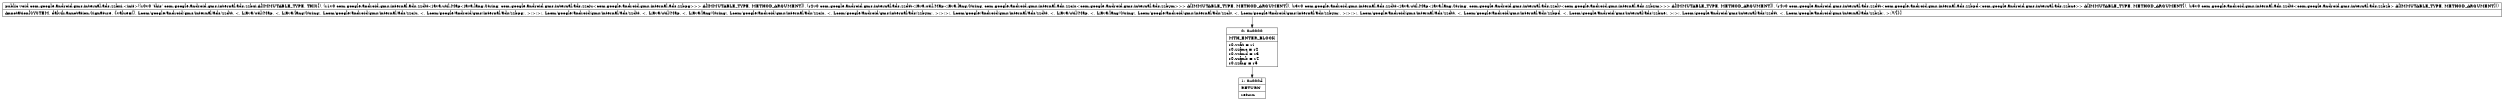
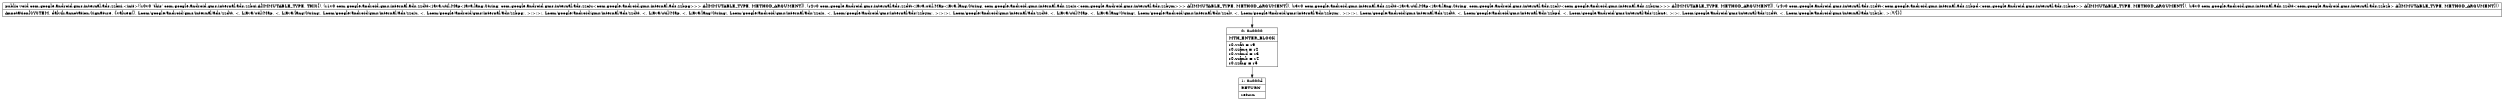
(1242, 45) -> (1242, 45)
